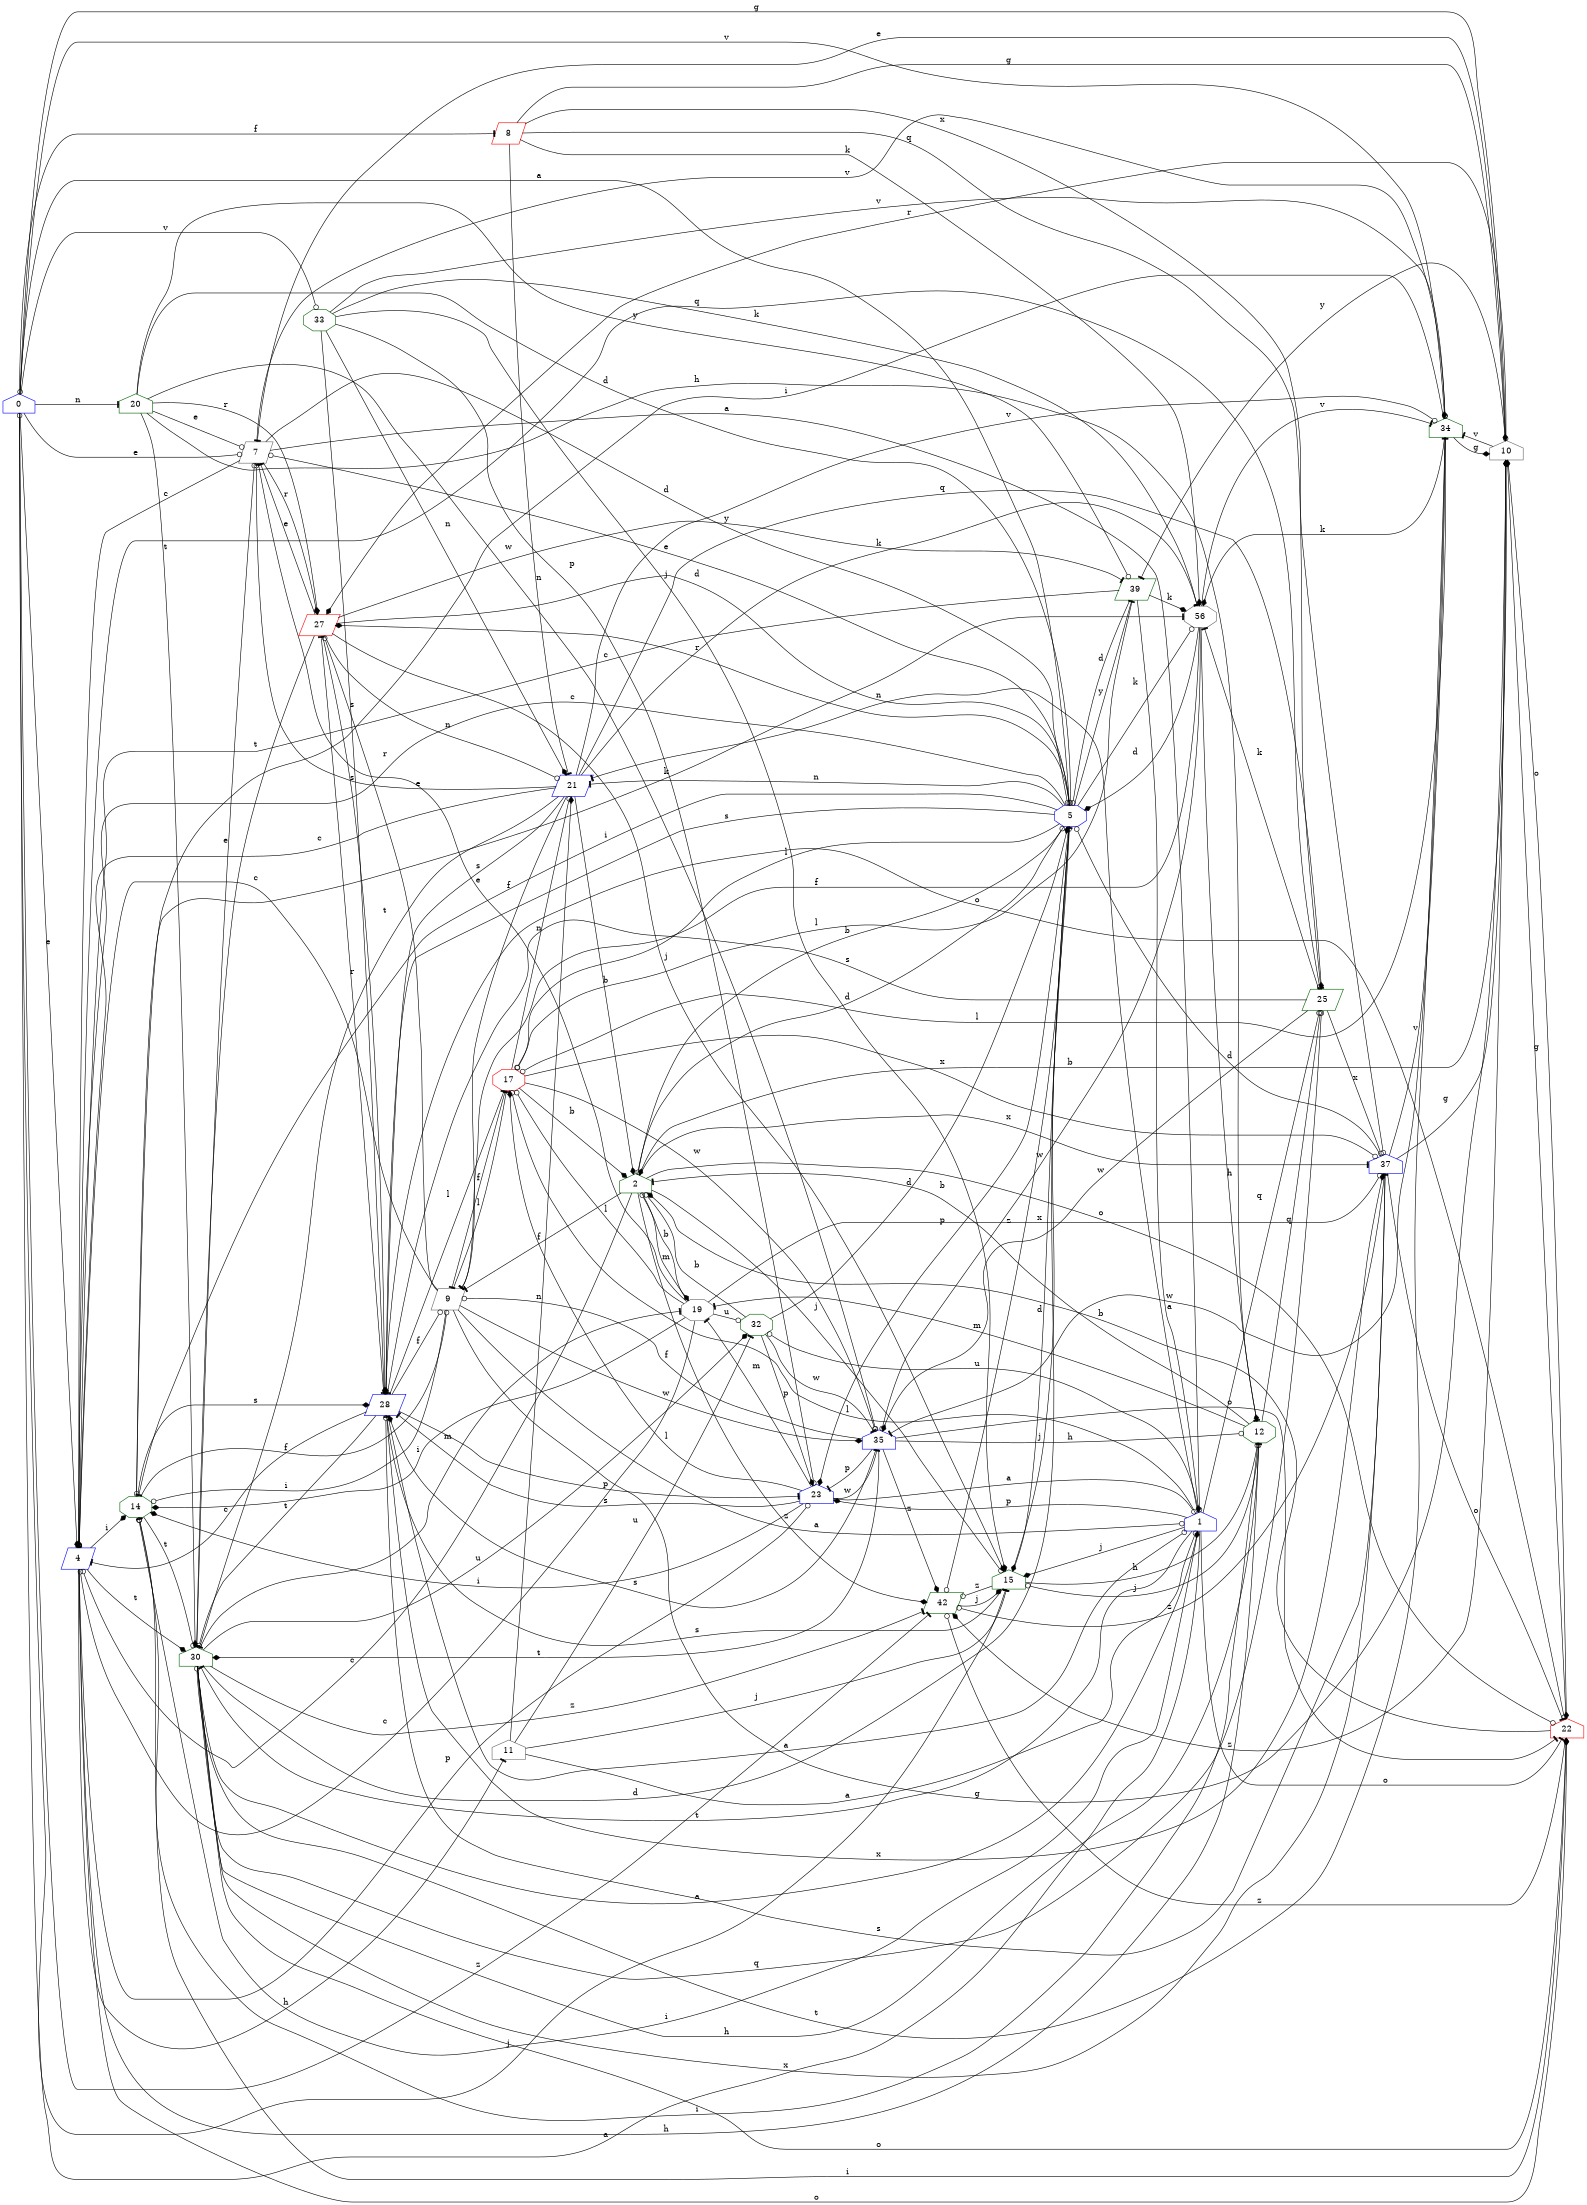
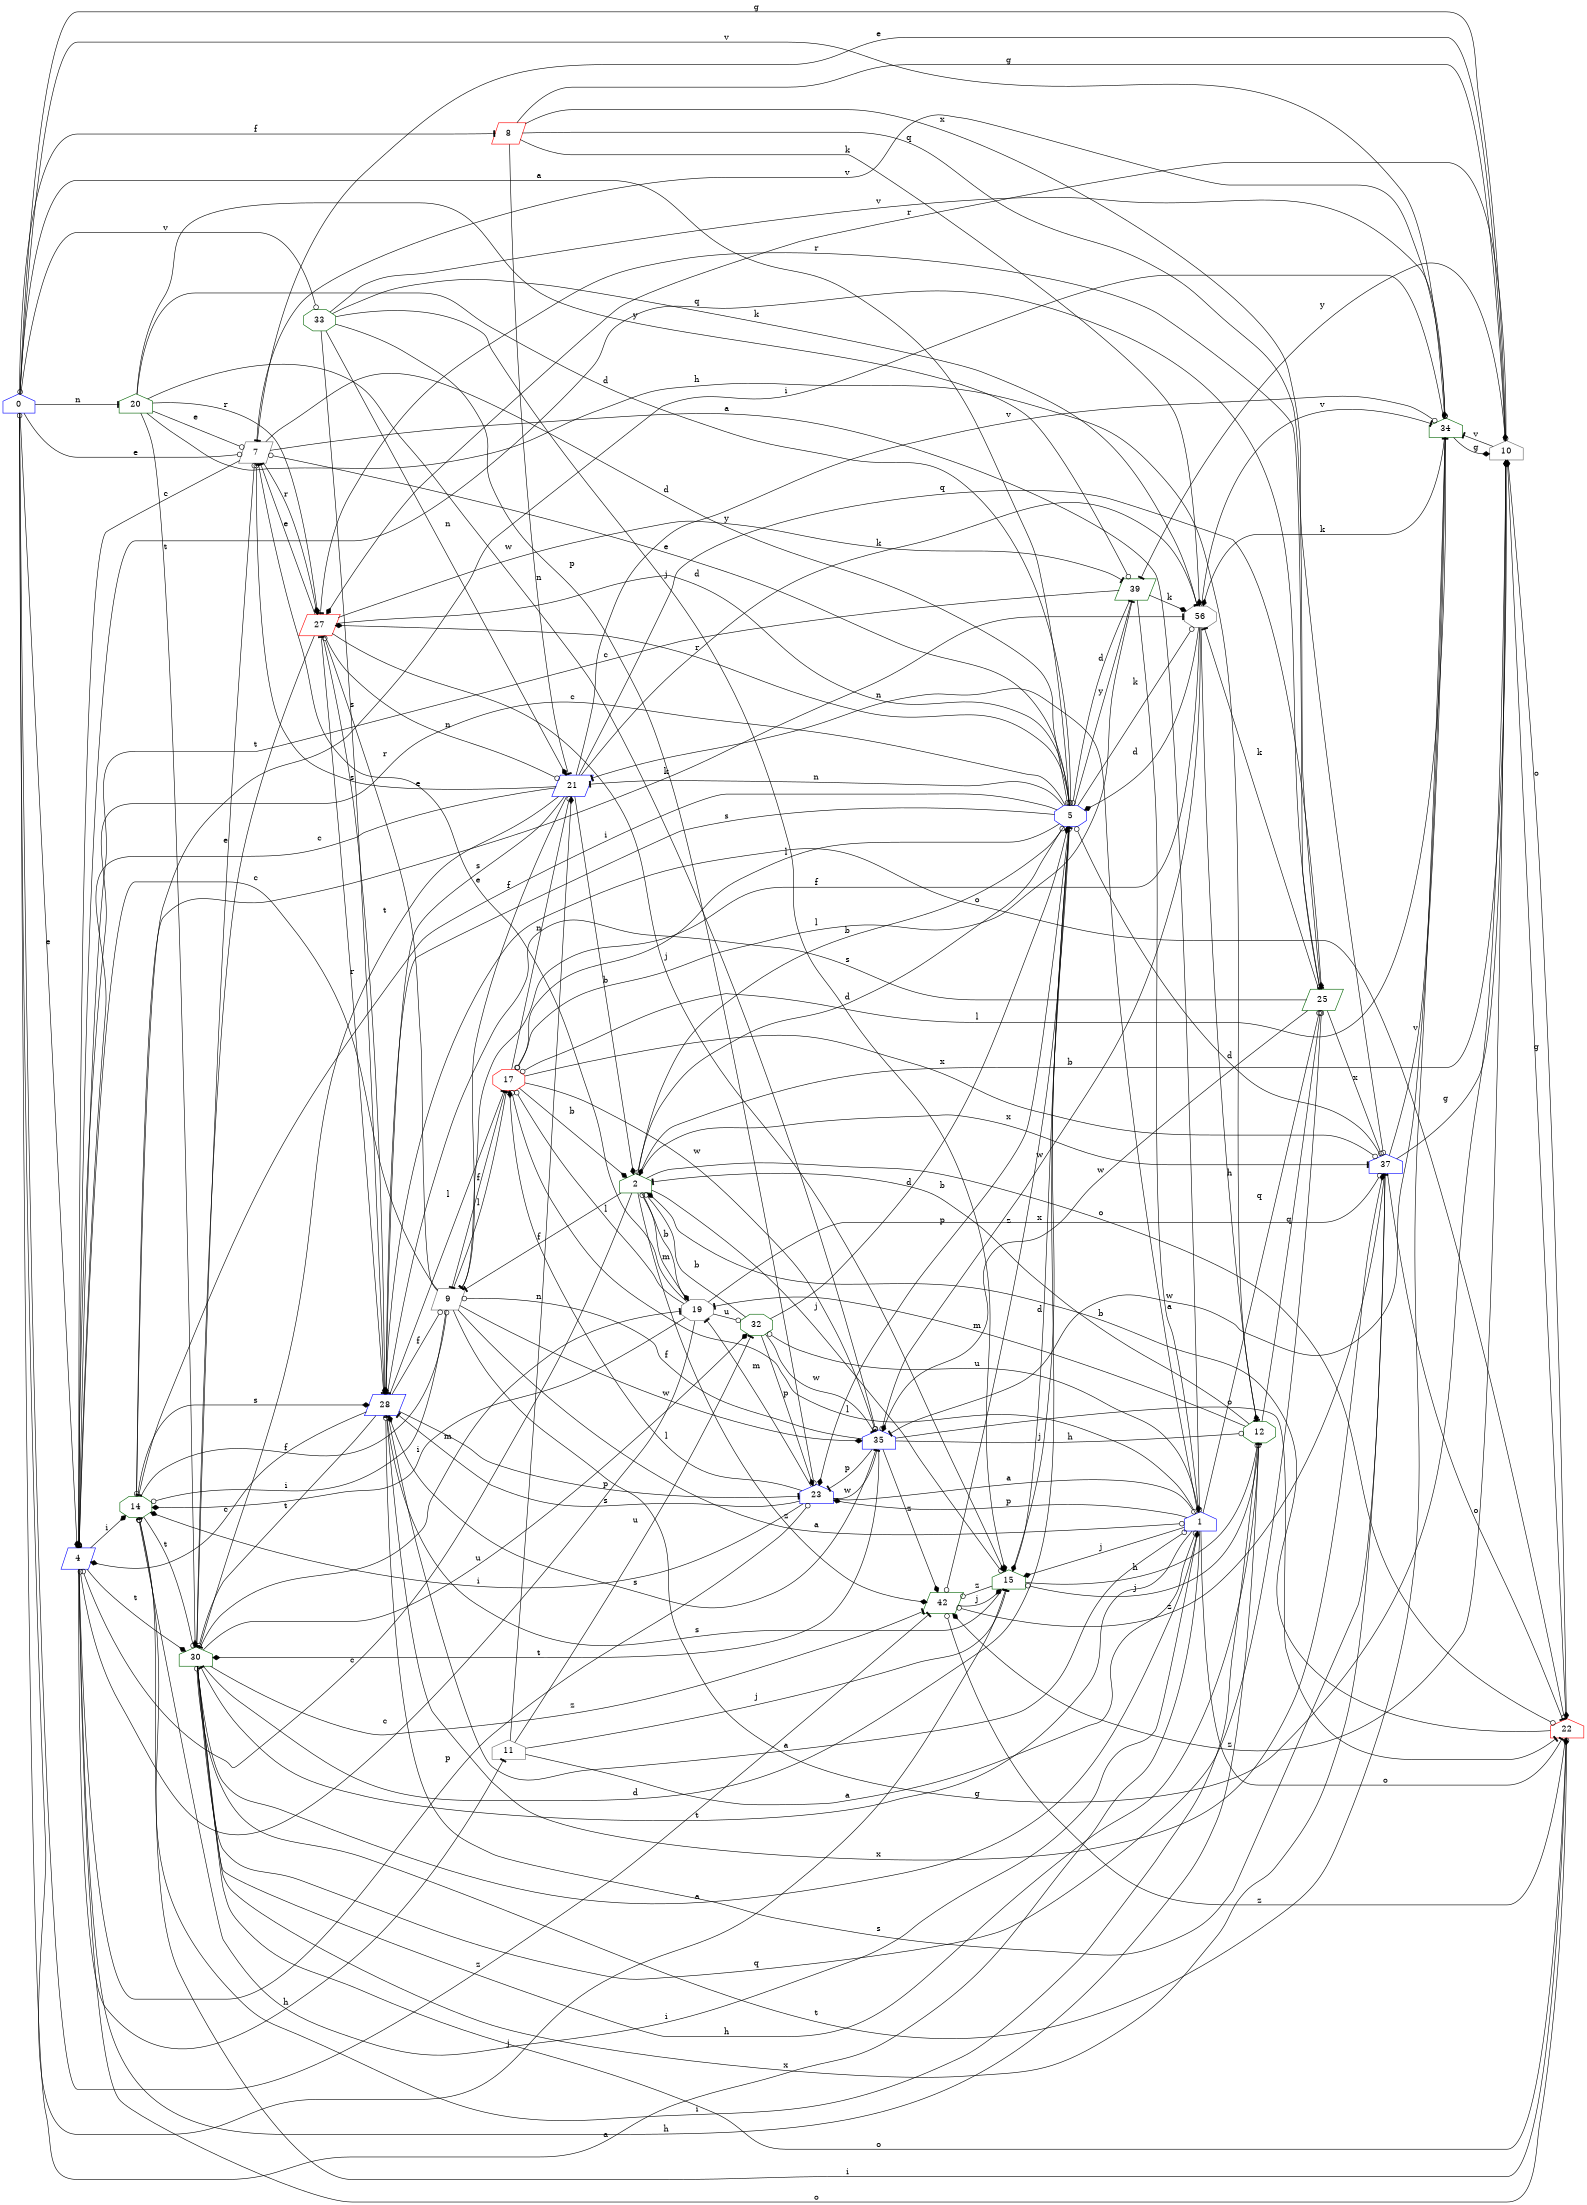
none -> (1065, 282)
(239, 1499) -> (239, 1499)
(772, 2202) -> (772, 2202)
